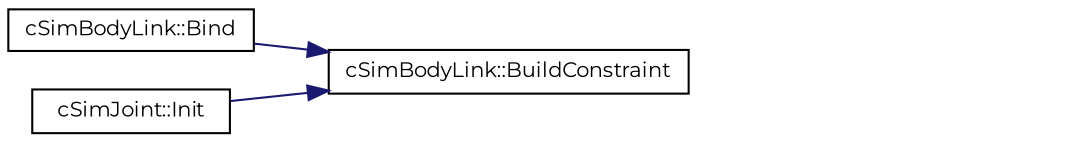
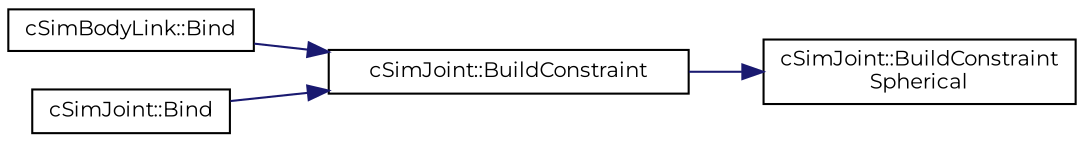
(509, 72) -> (509, 72)
none -> (920, 72)
(131, 111) -> (131, 111)
